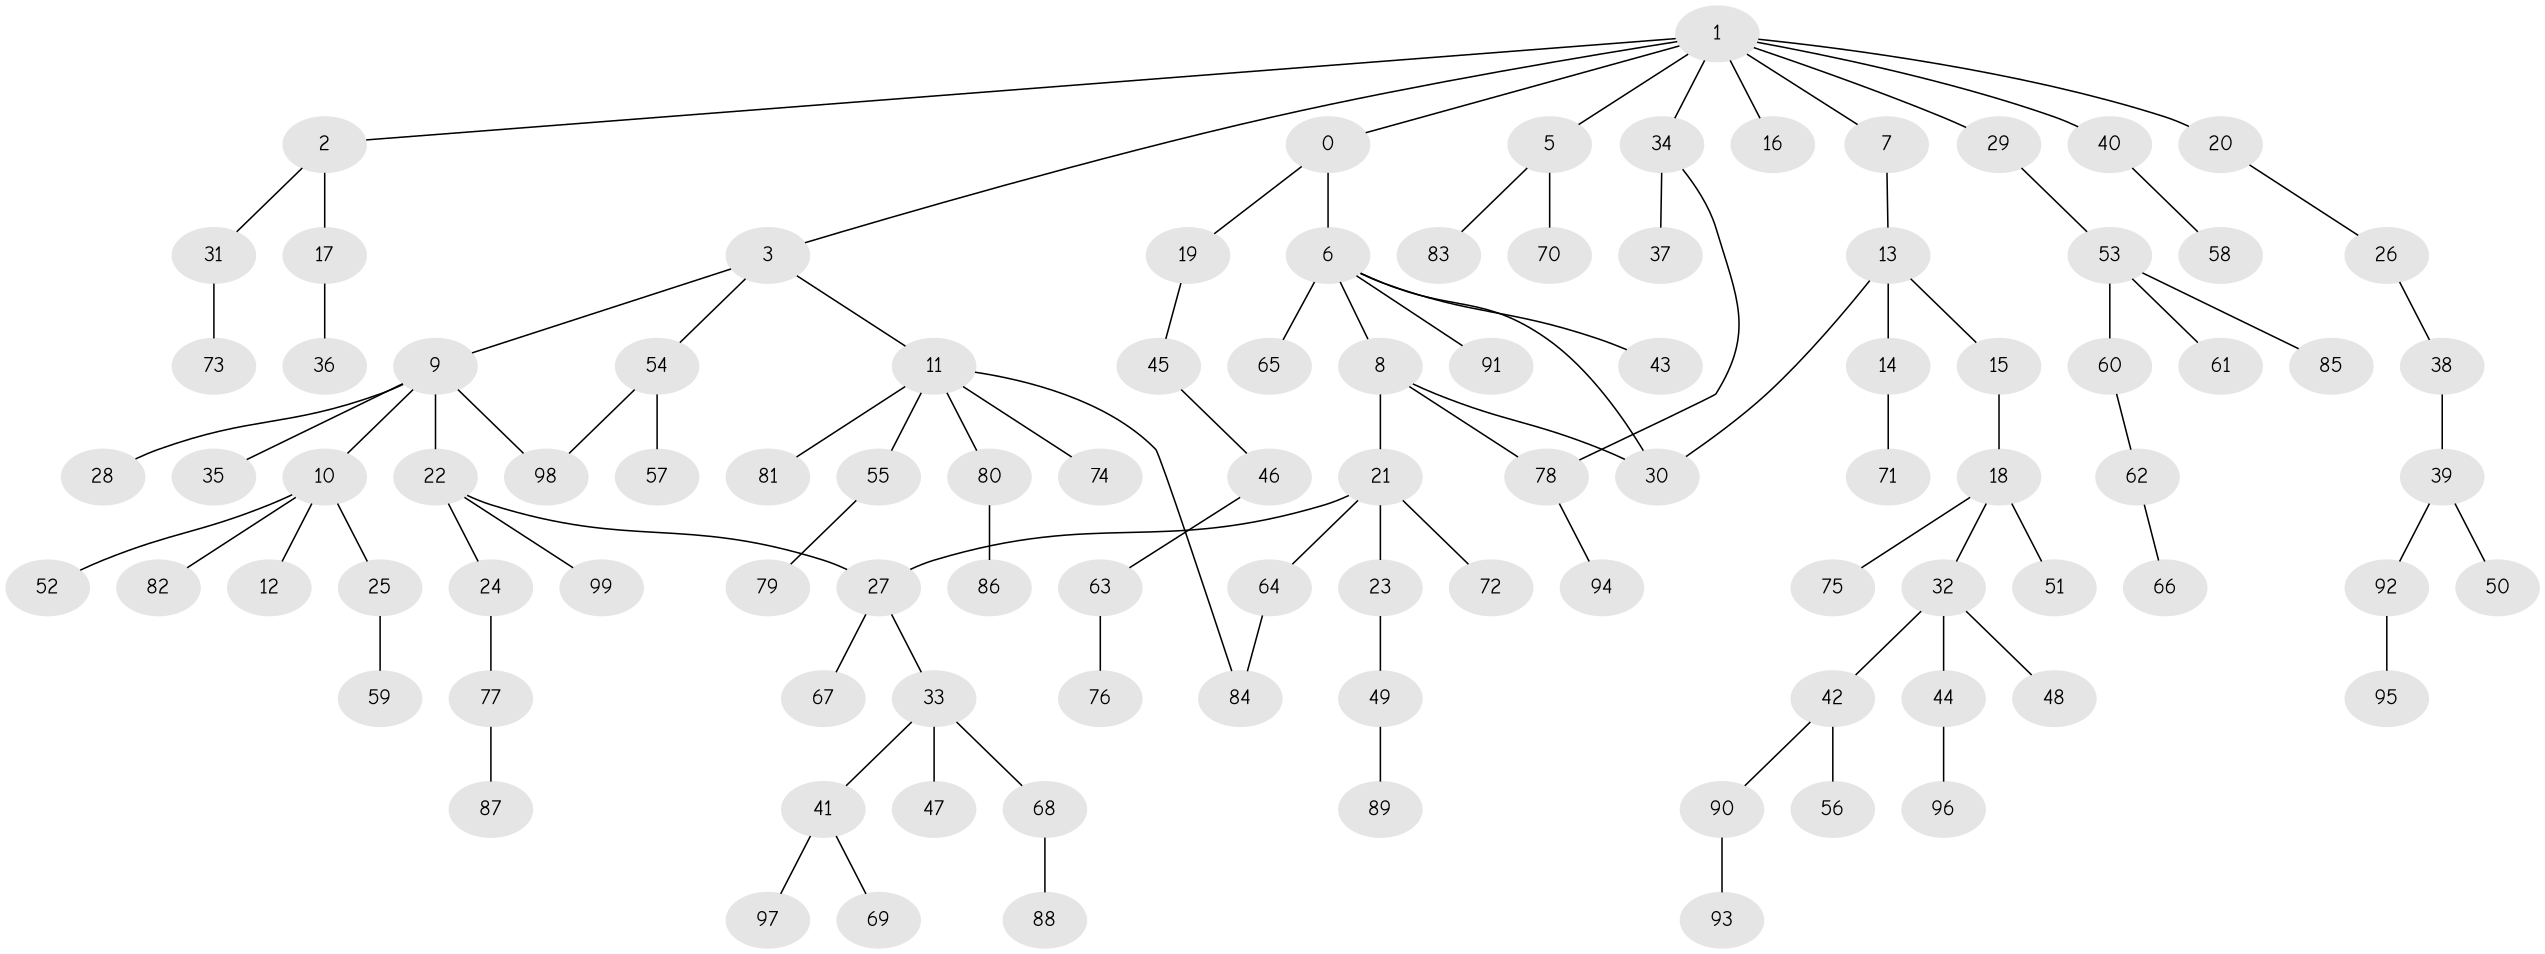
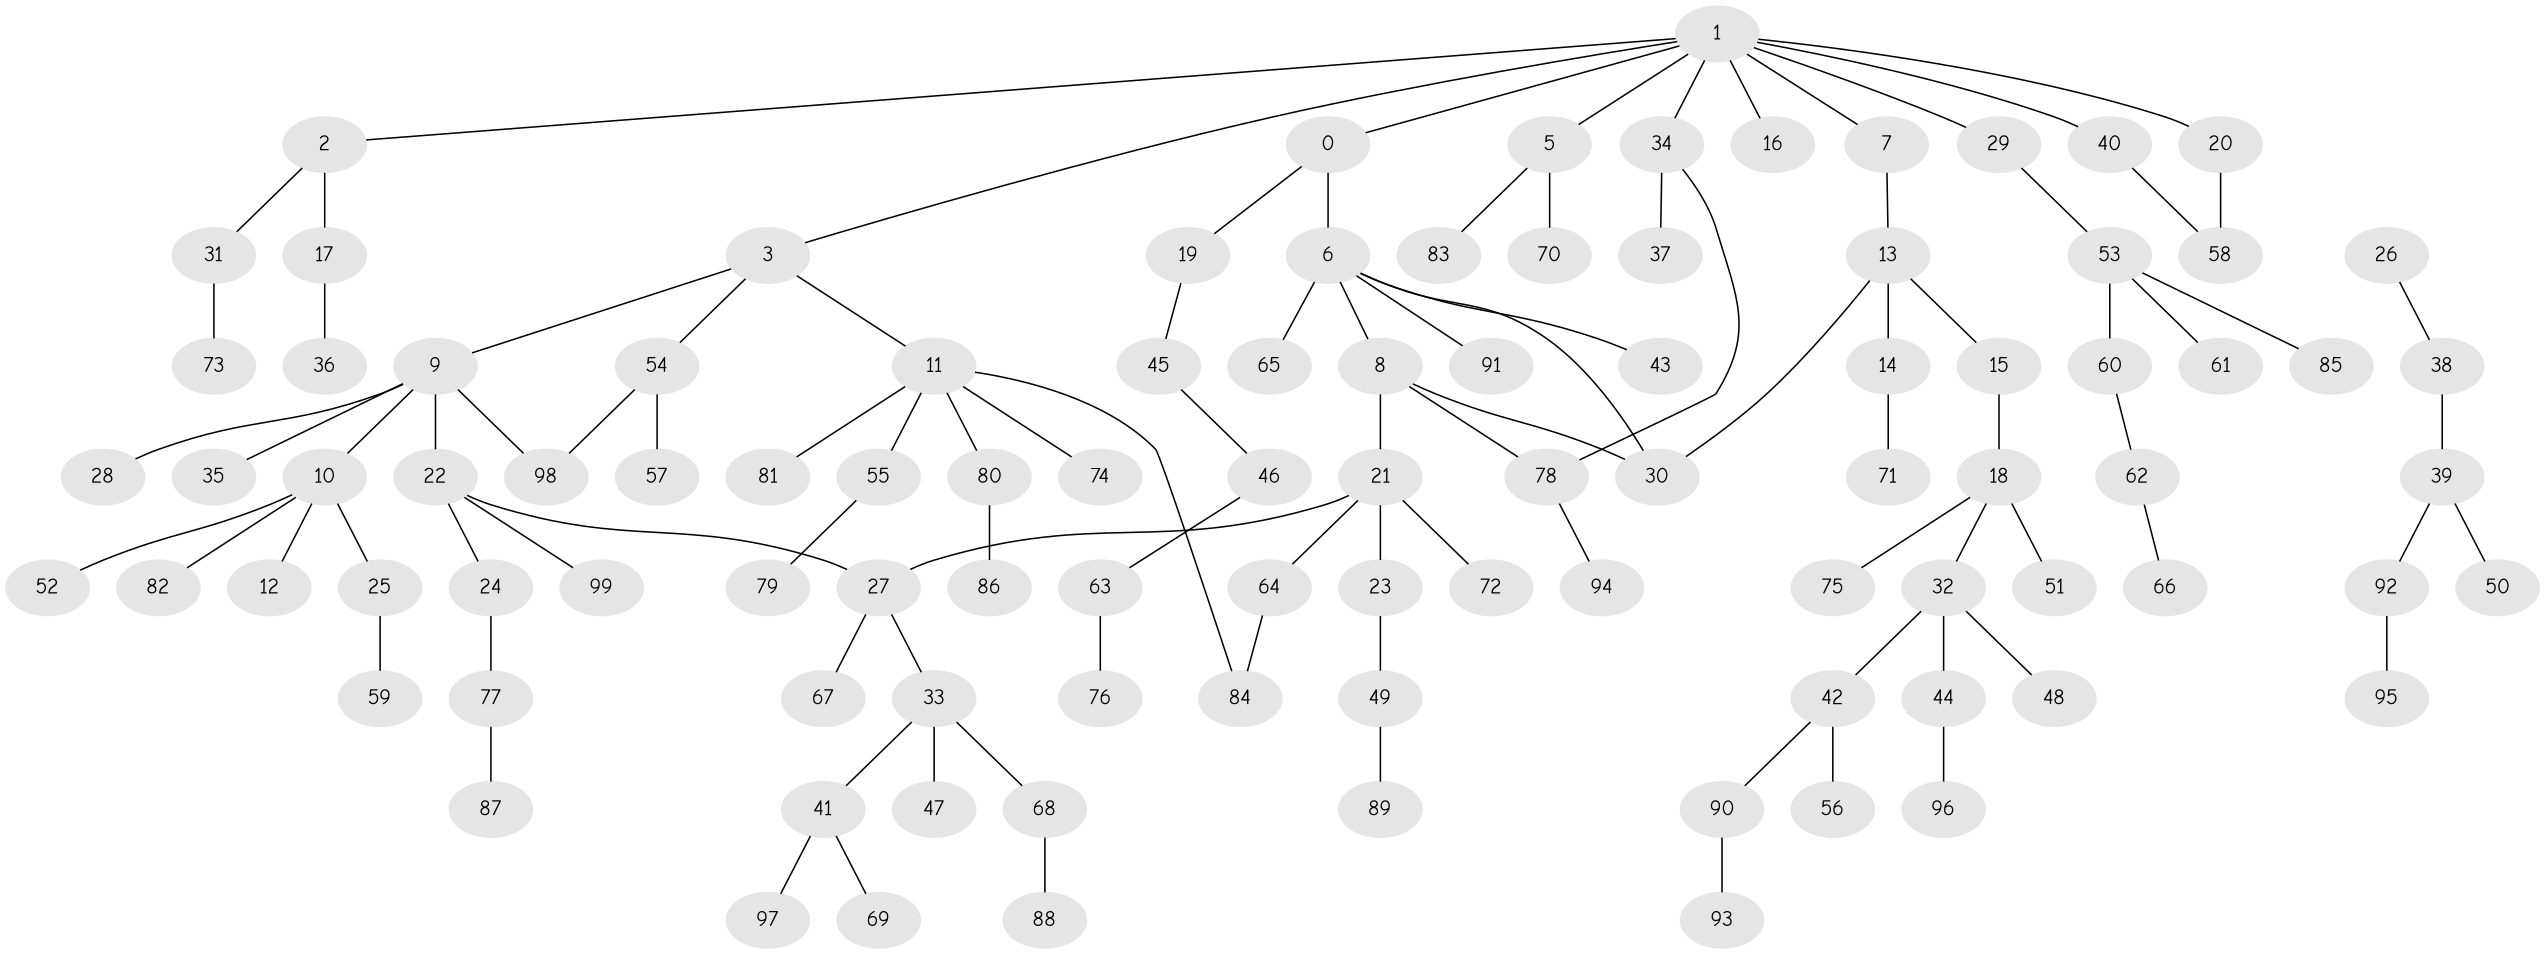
(2304, 200) -> (2221, 200)
